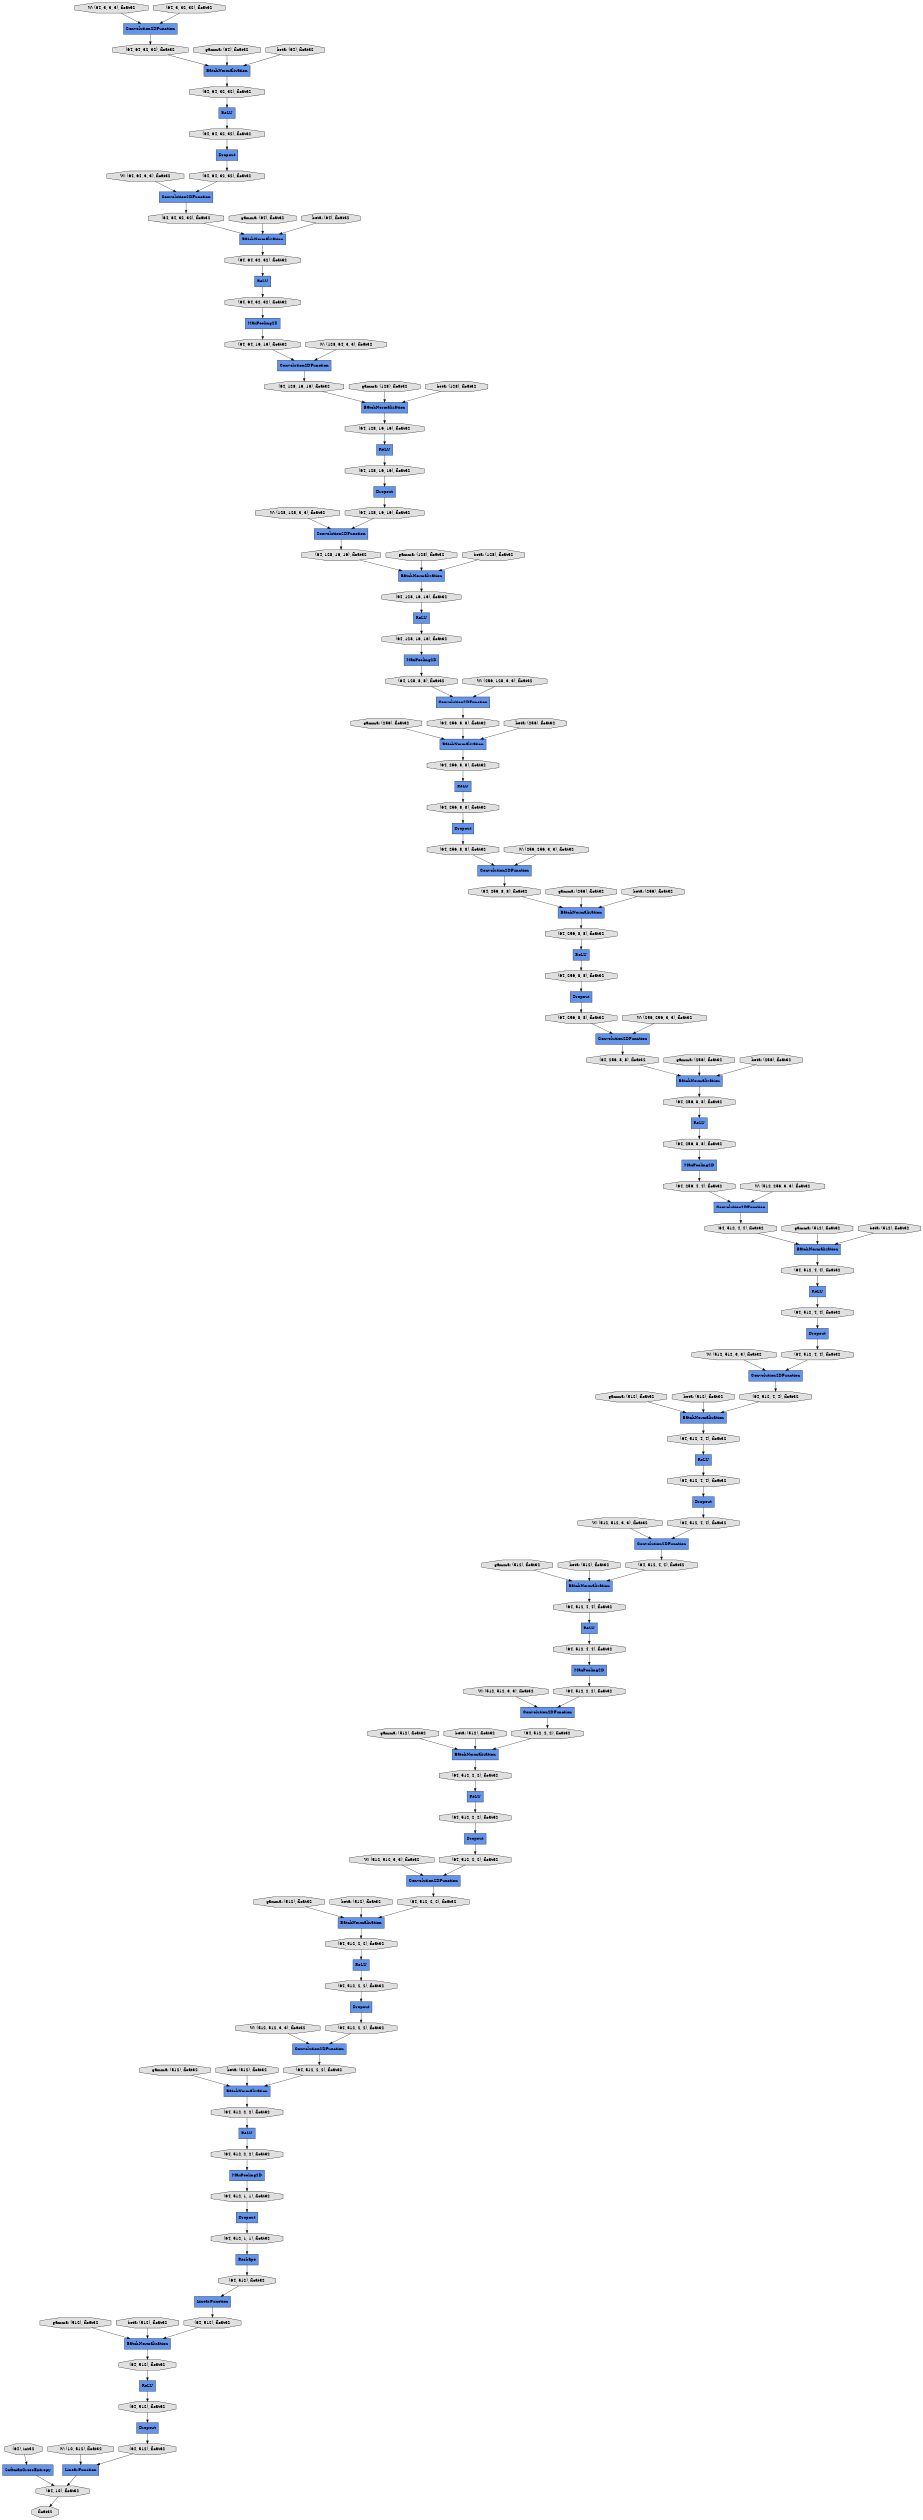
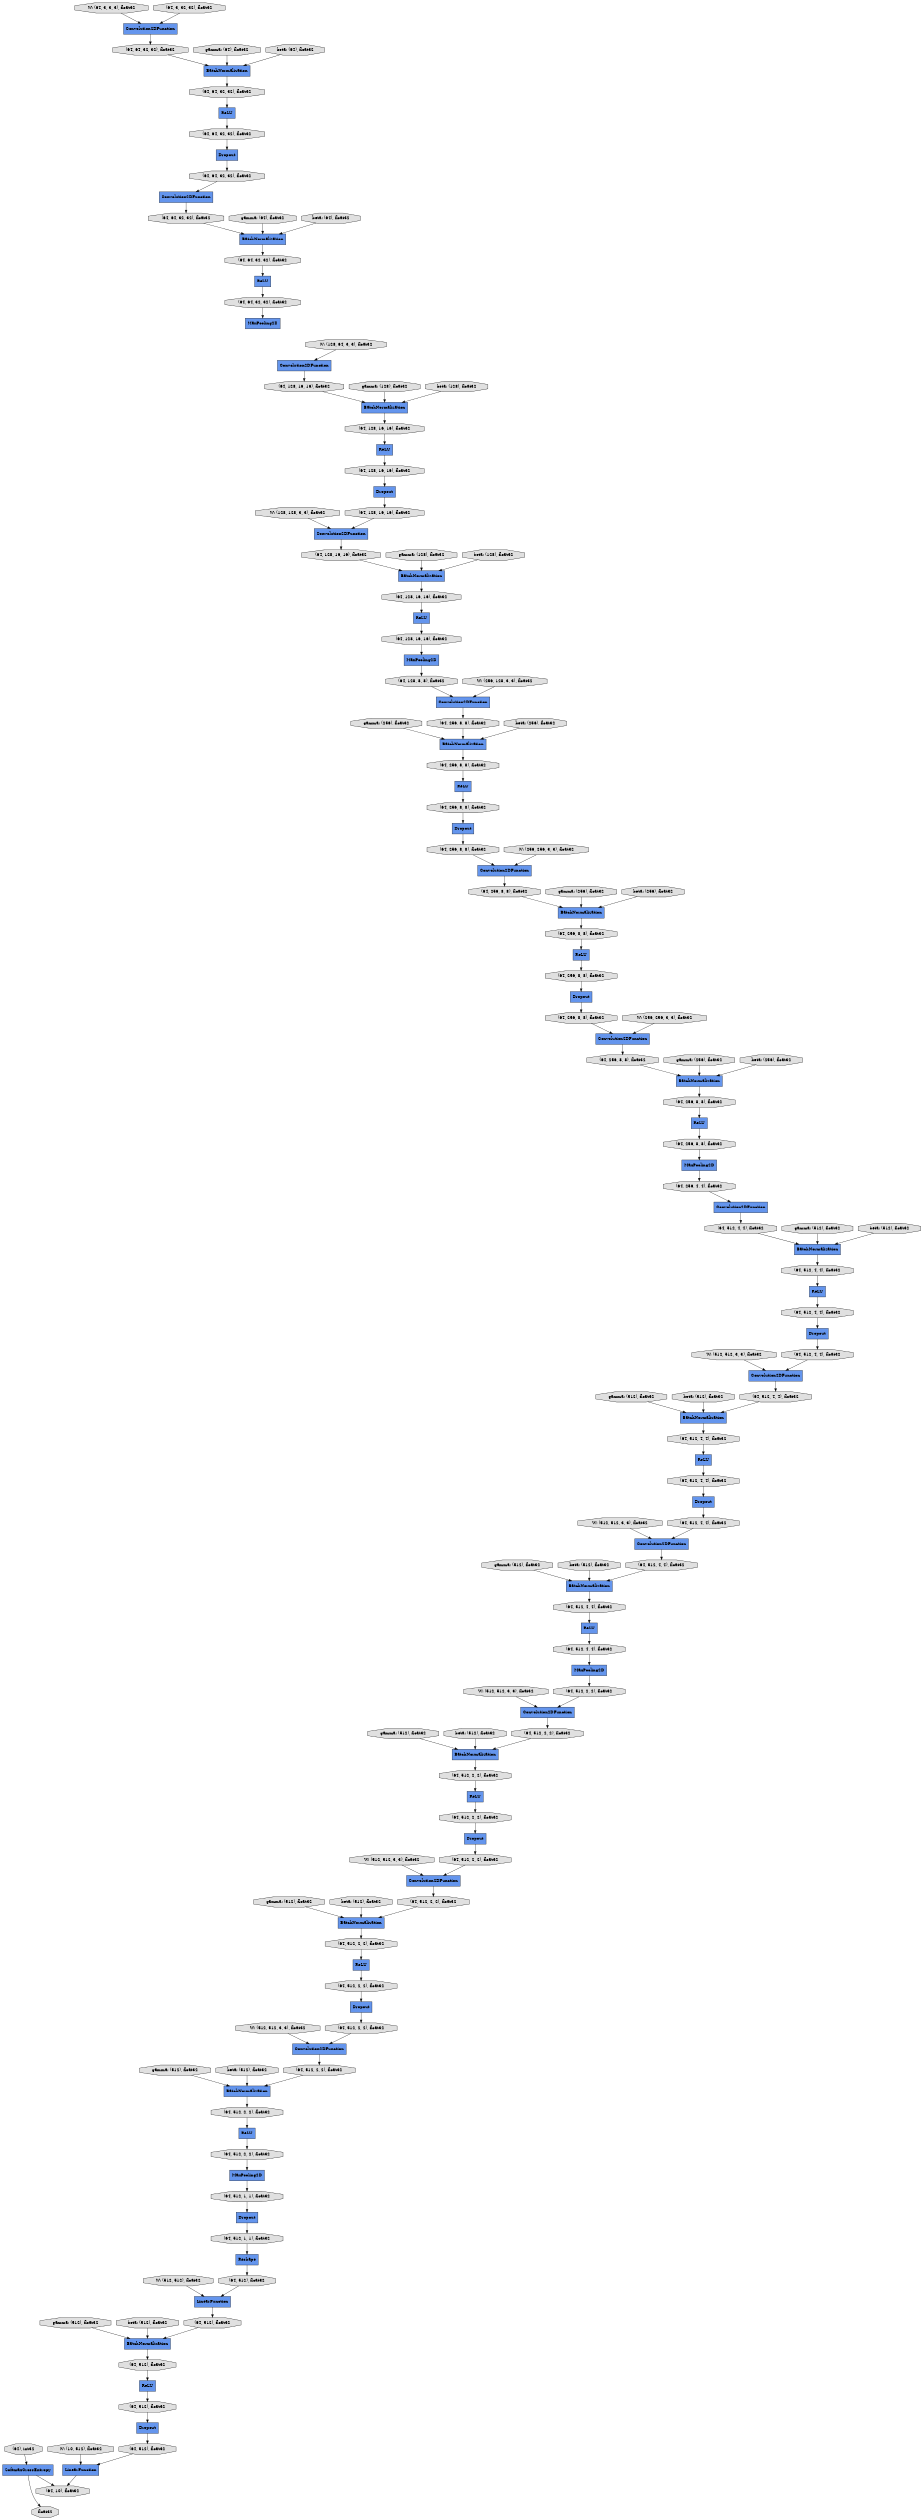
(145, 176) -> none
(263, 345) -> none
(783, 1186) -> none
none -> (178, 2281)
(55, 2501) -> (31, 2491)
